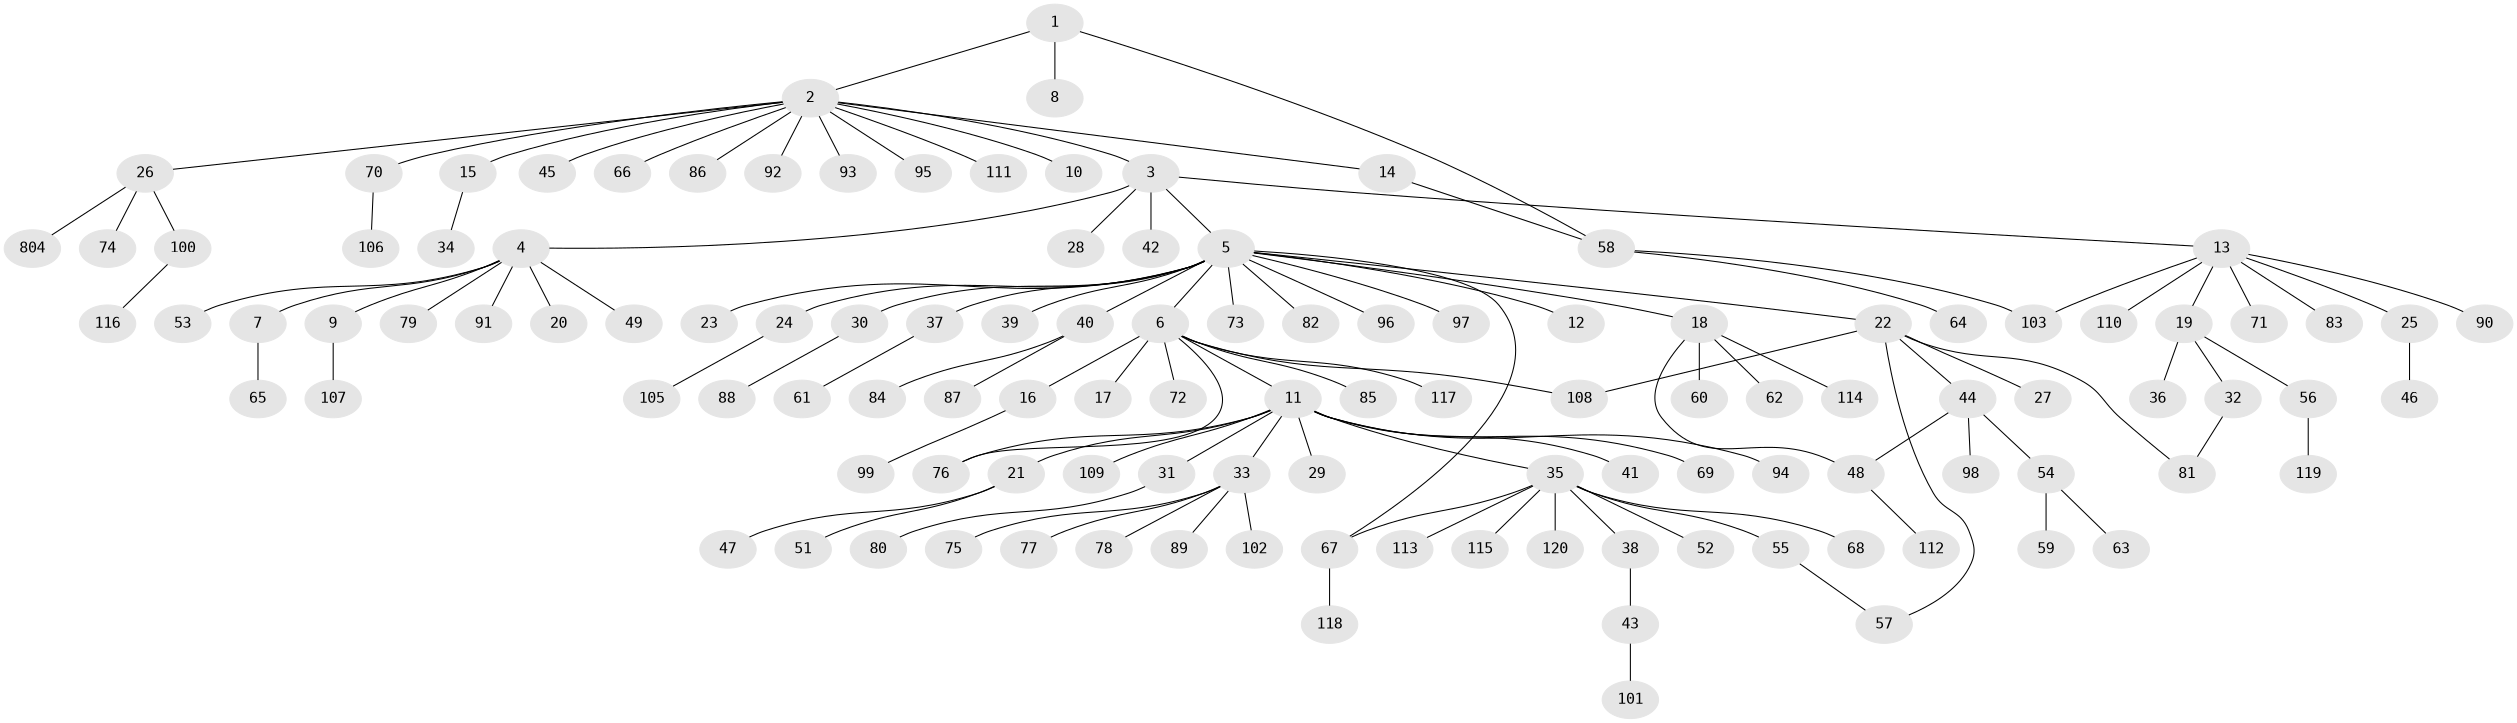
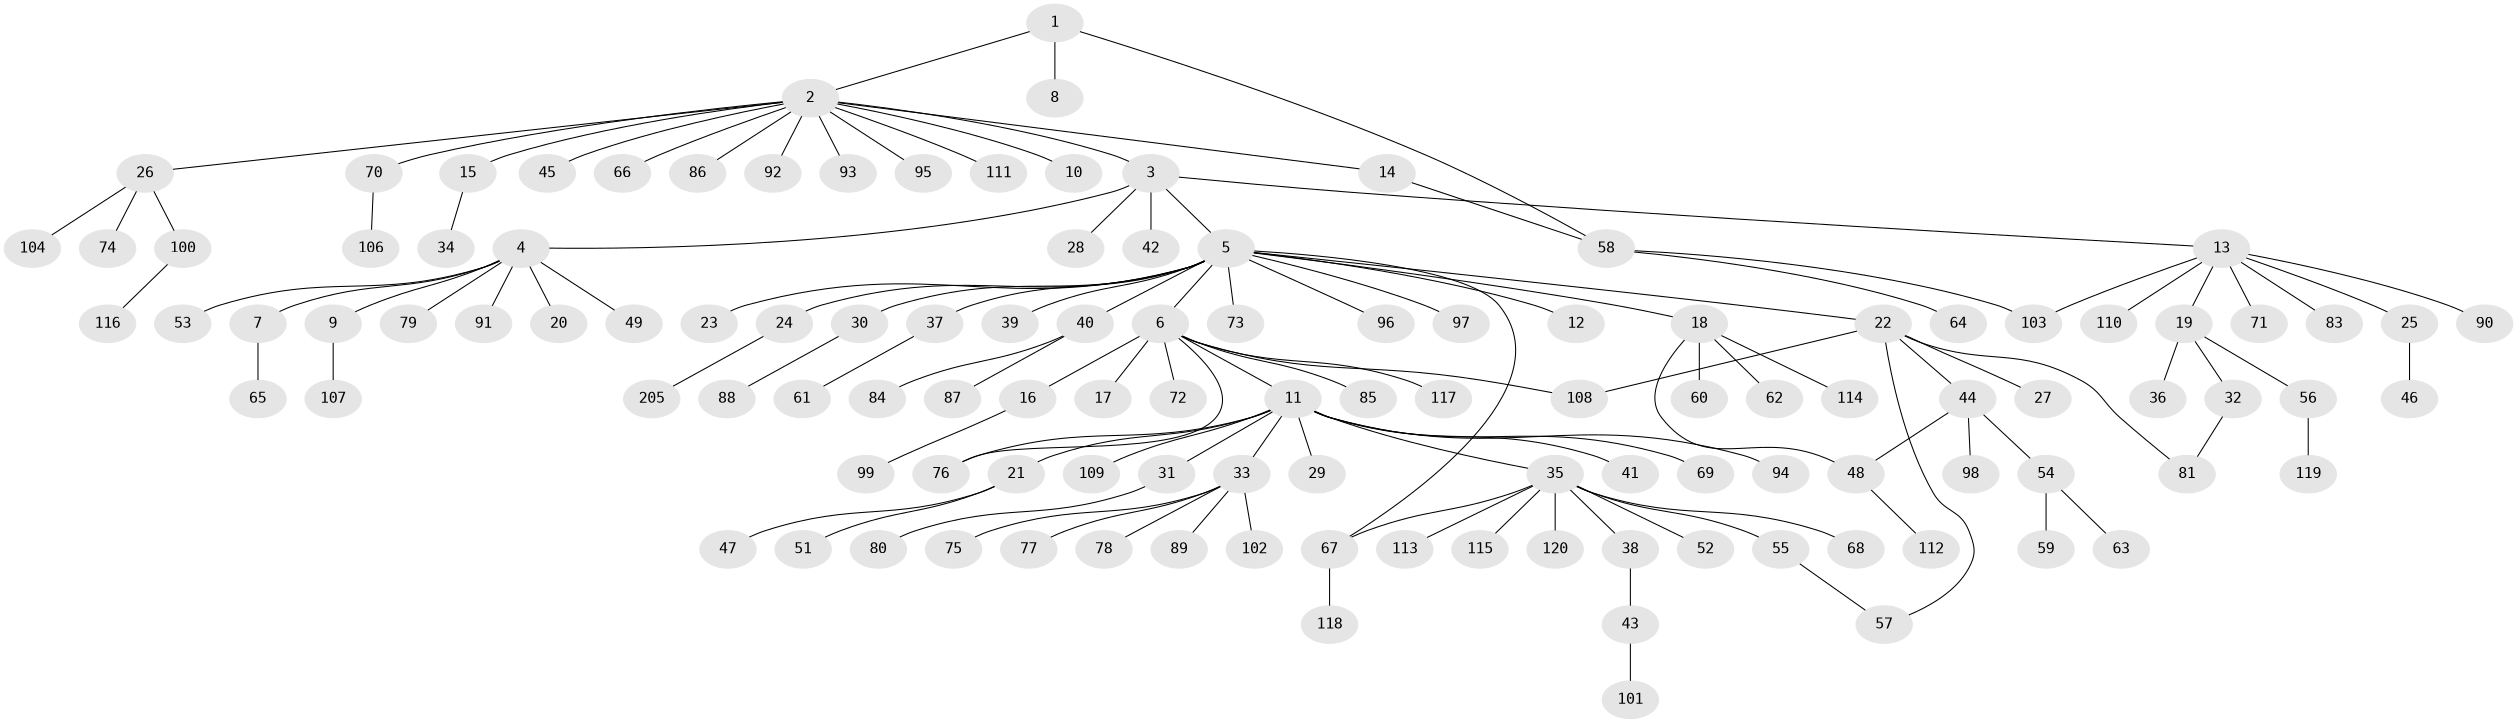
(32, 249) -> (32, 249)
(1311, 324) -> none
(652, 399) -> (652, 399)
